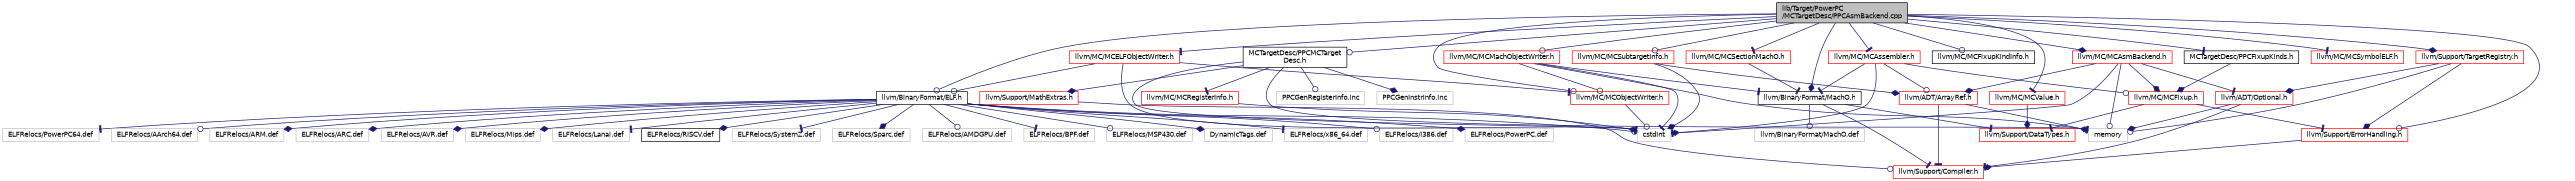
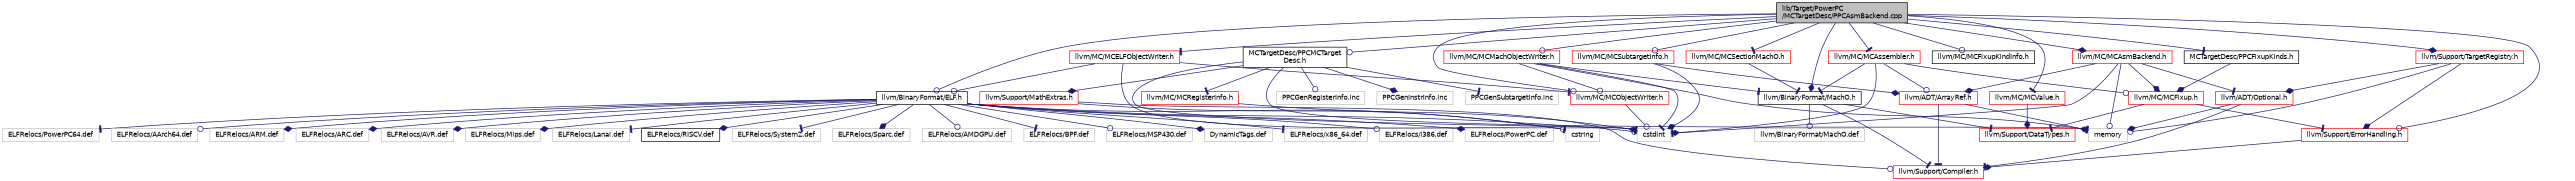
(2357, 57) -> none
none -> (1512, 98)
none -> (1583, 135)
